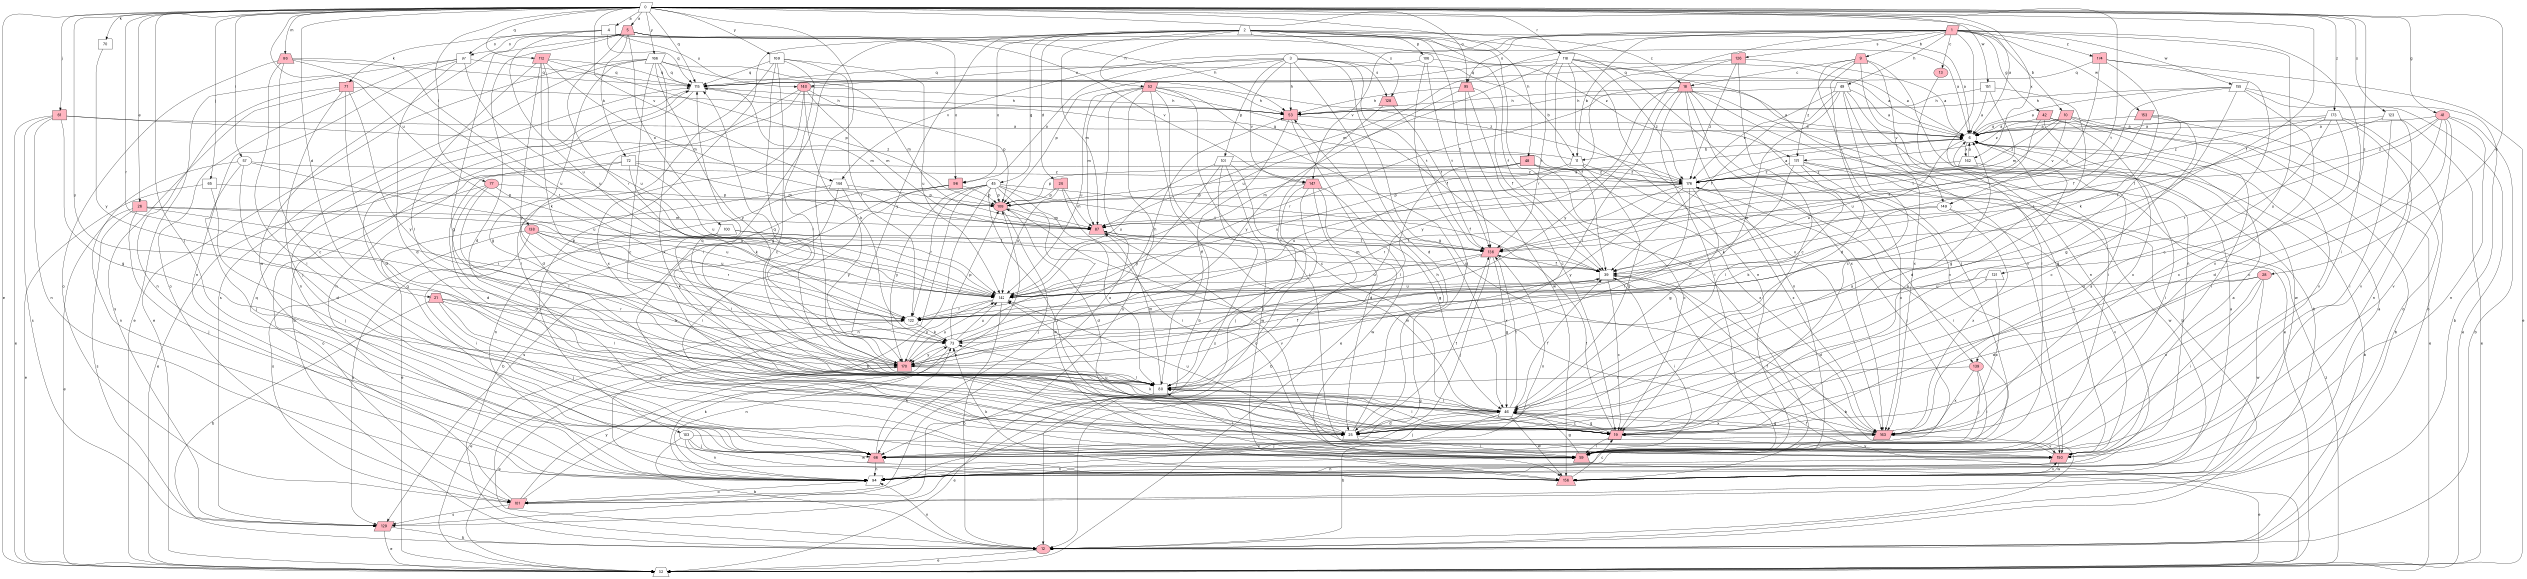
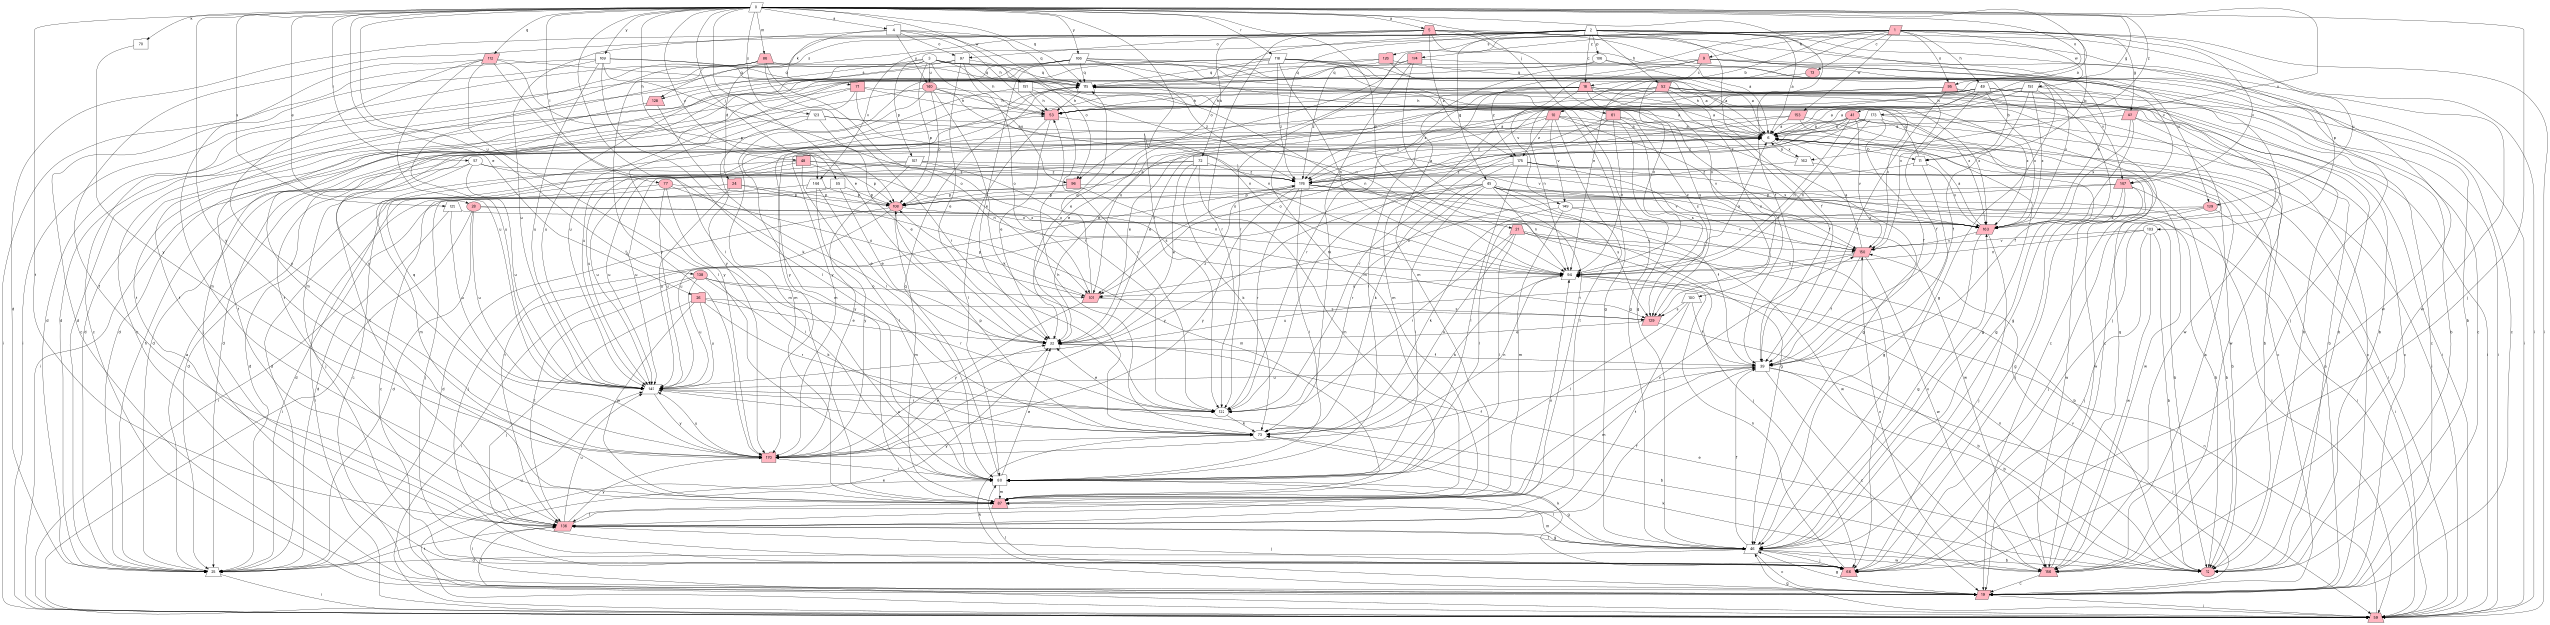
(1441, 317) -> (1439, 222)
